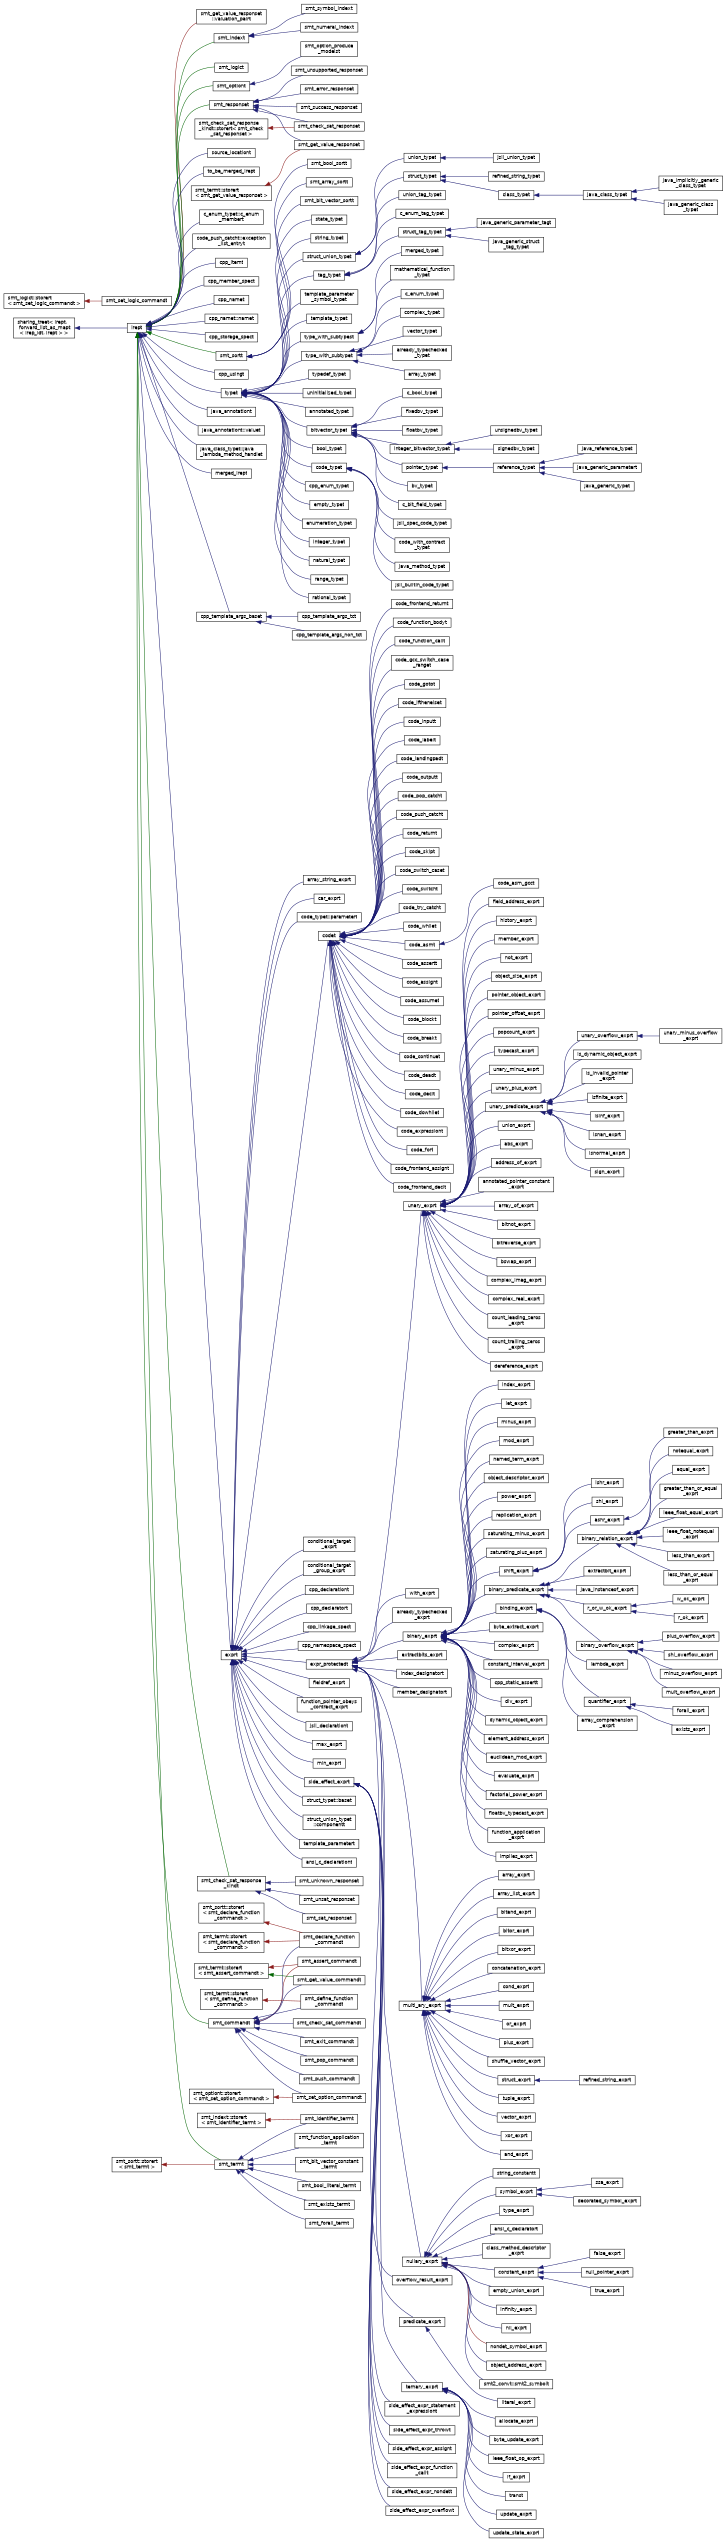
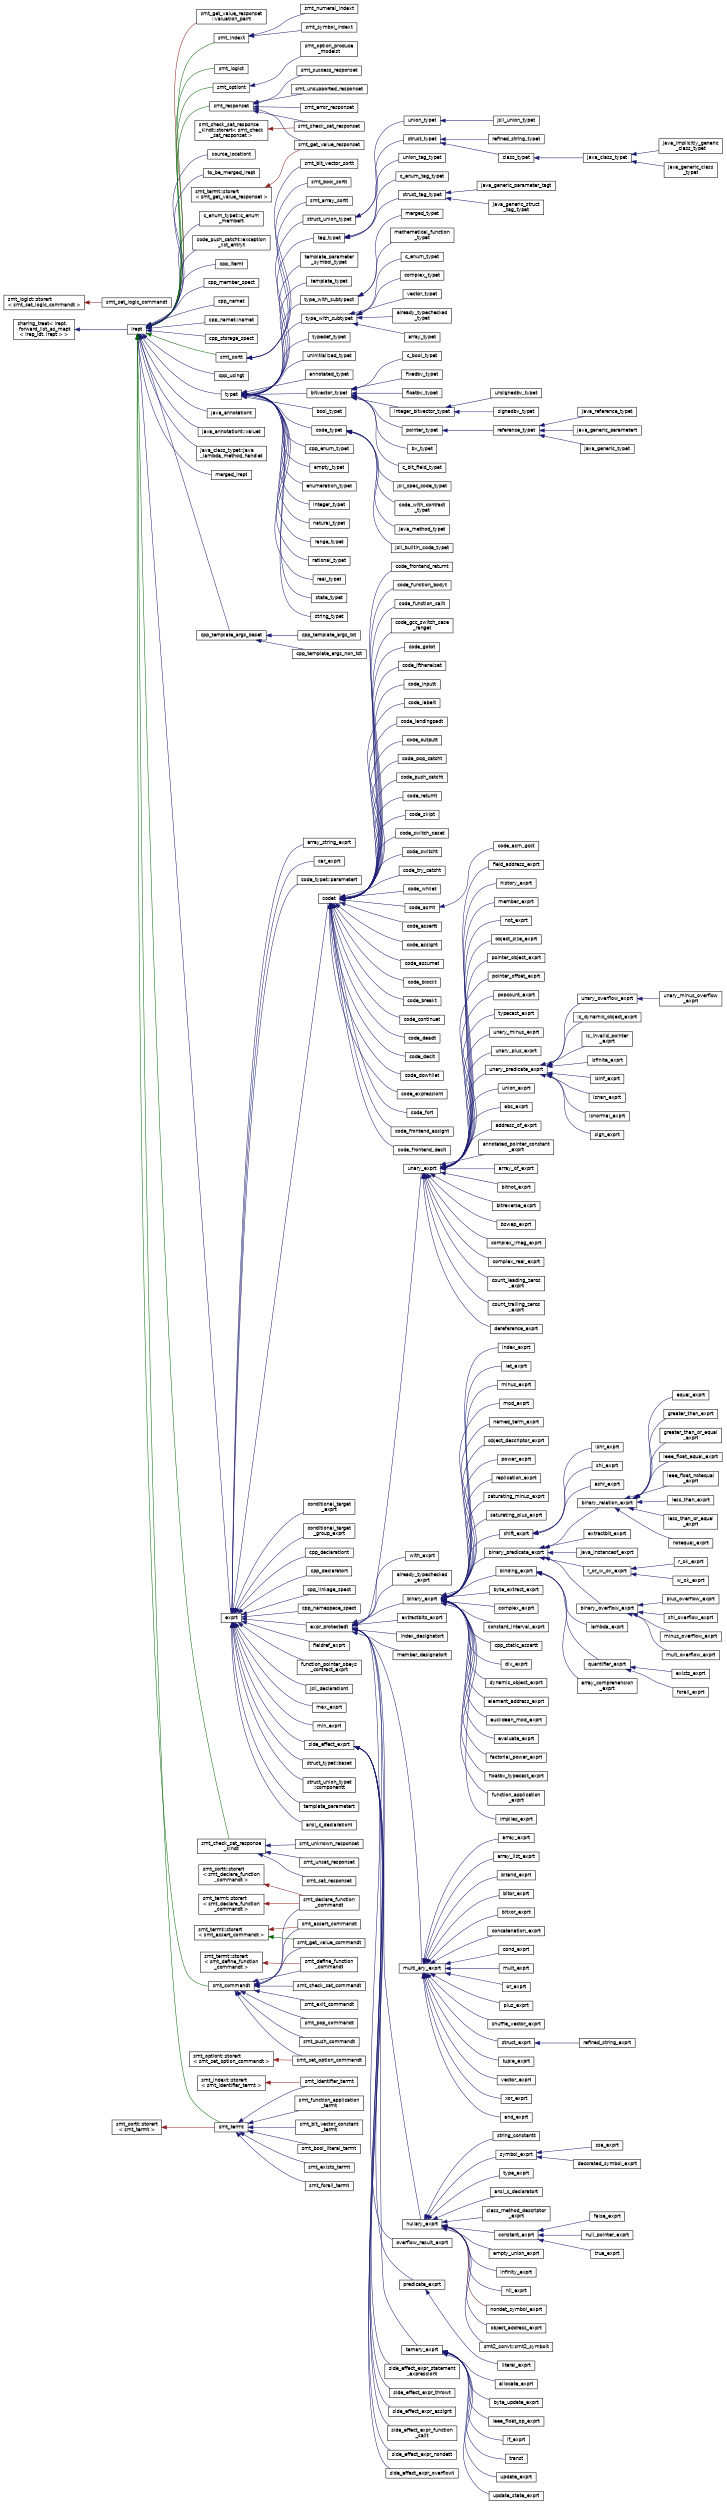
none -> (329, 580)
(650, 1468) -> (652, 1435)
(282, 1996) -> (282, 1959)
